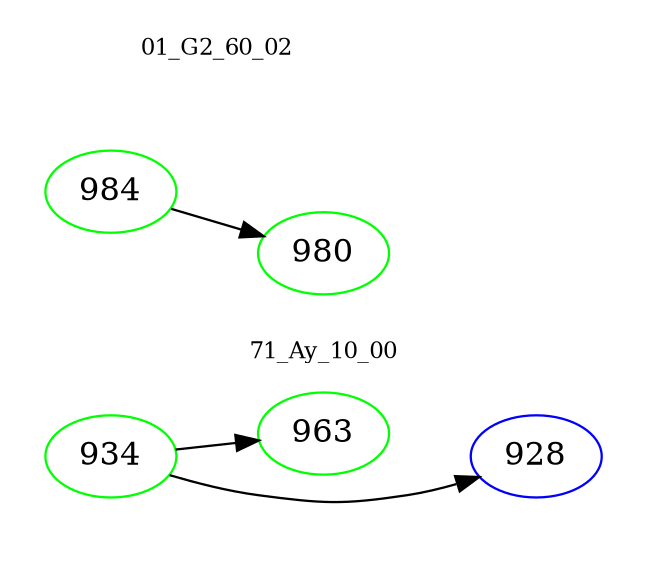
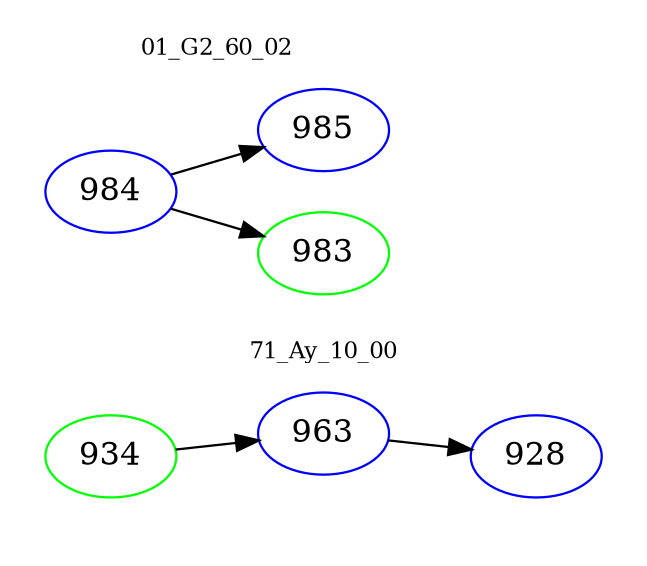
none -> (324, 130)
(111, 192) -> (111, 192)
(324, 253) -> (324, 253)
(324, 434) -> (324, 434)
(313, 501) -> (418, 444)
